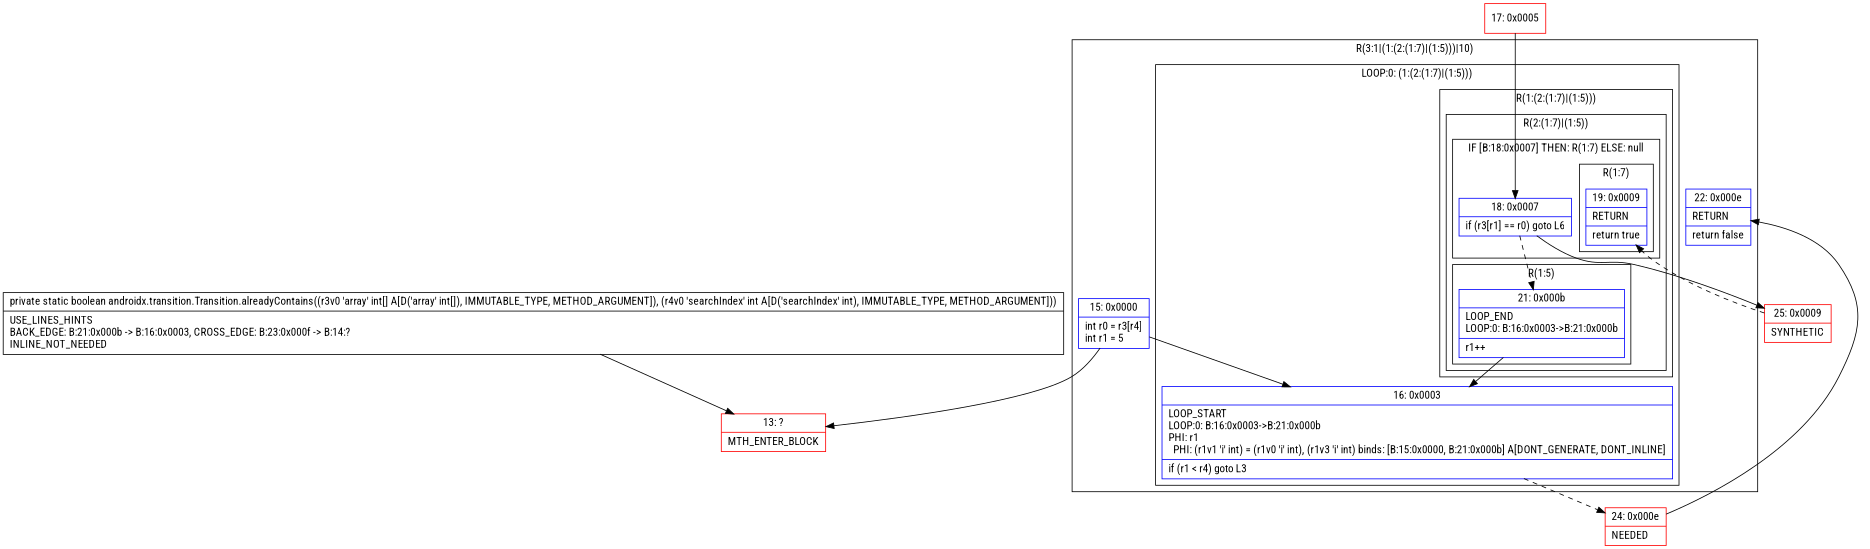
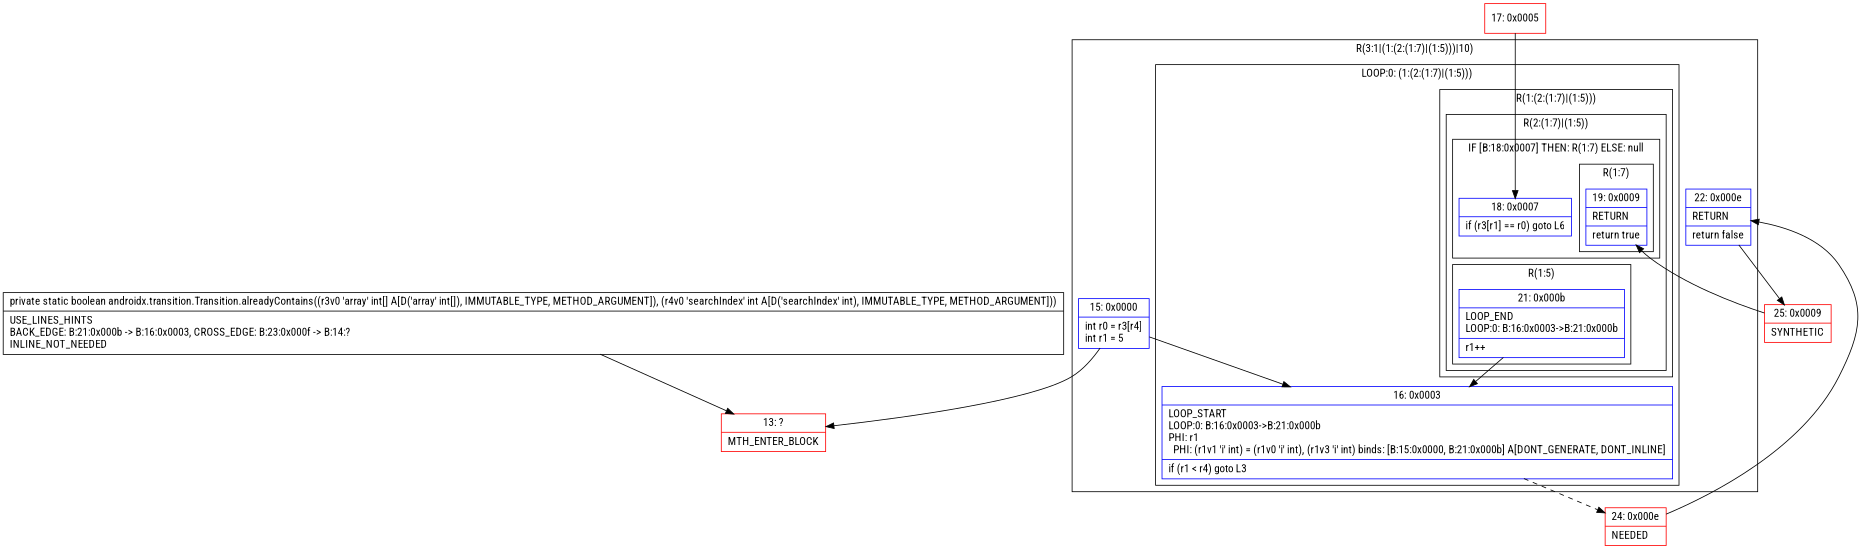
(1524, 253) -> none
(1646, 268) -> (1763, 277)
(1716, 295) -> (1700, 288)
